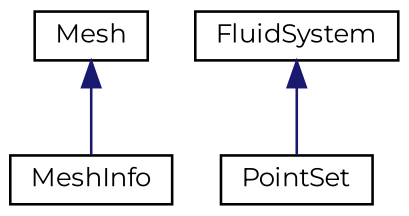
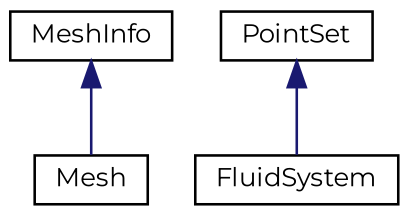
(91, 121) -> (91, 121)
(297, 121) -> (297, 121)
